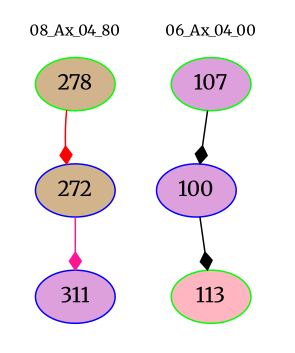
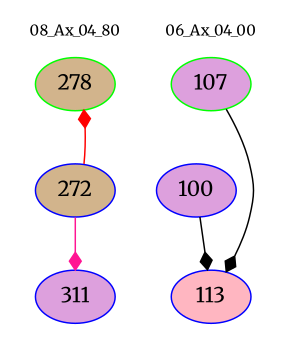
(65, 128) -> (85, 146)
(205, 128) -> (253, 181)
(211, 297) -> (211, 297)
